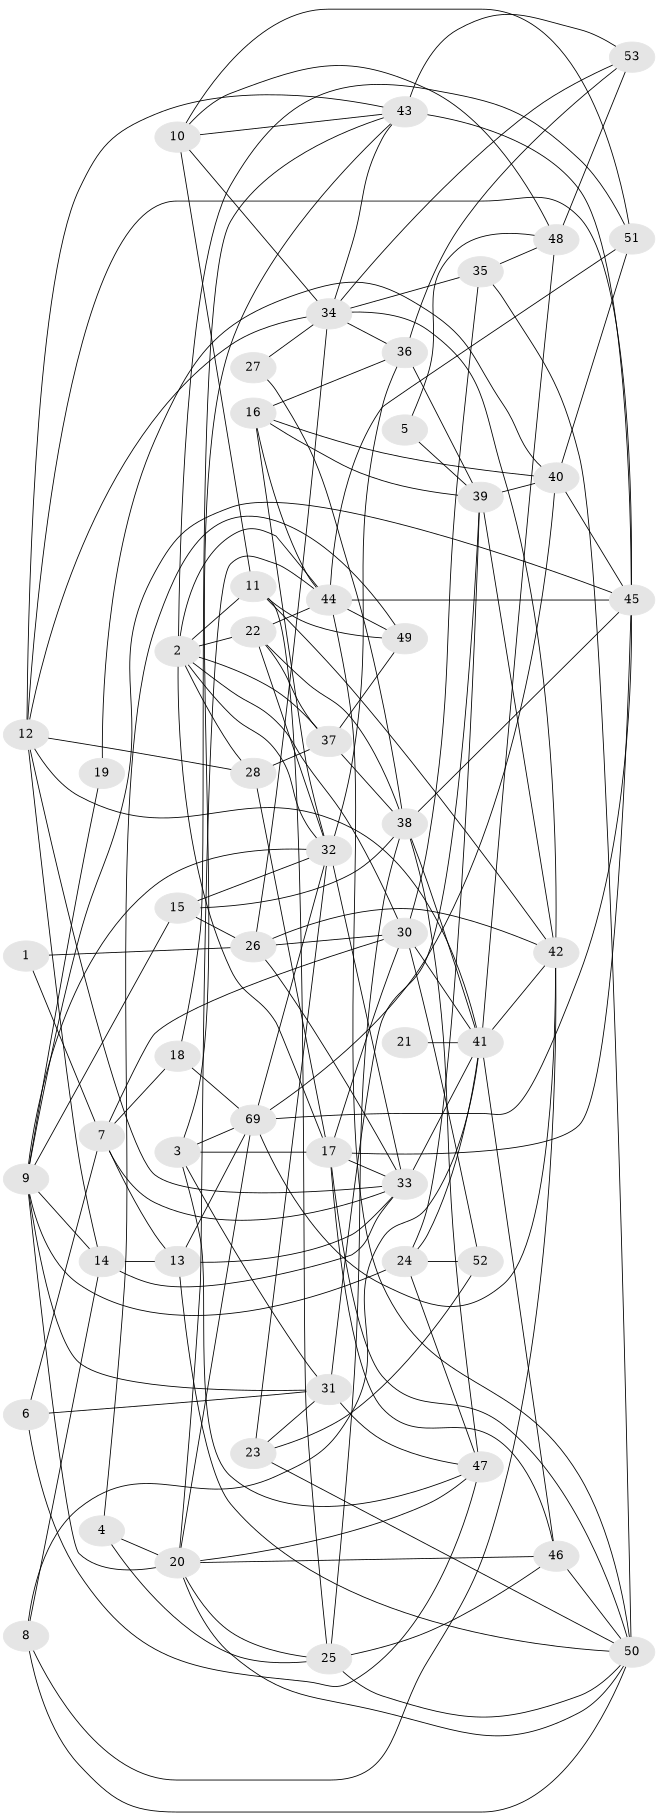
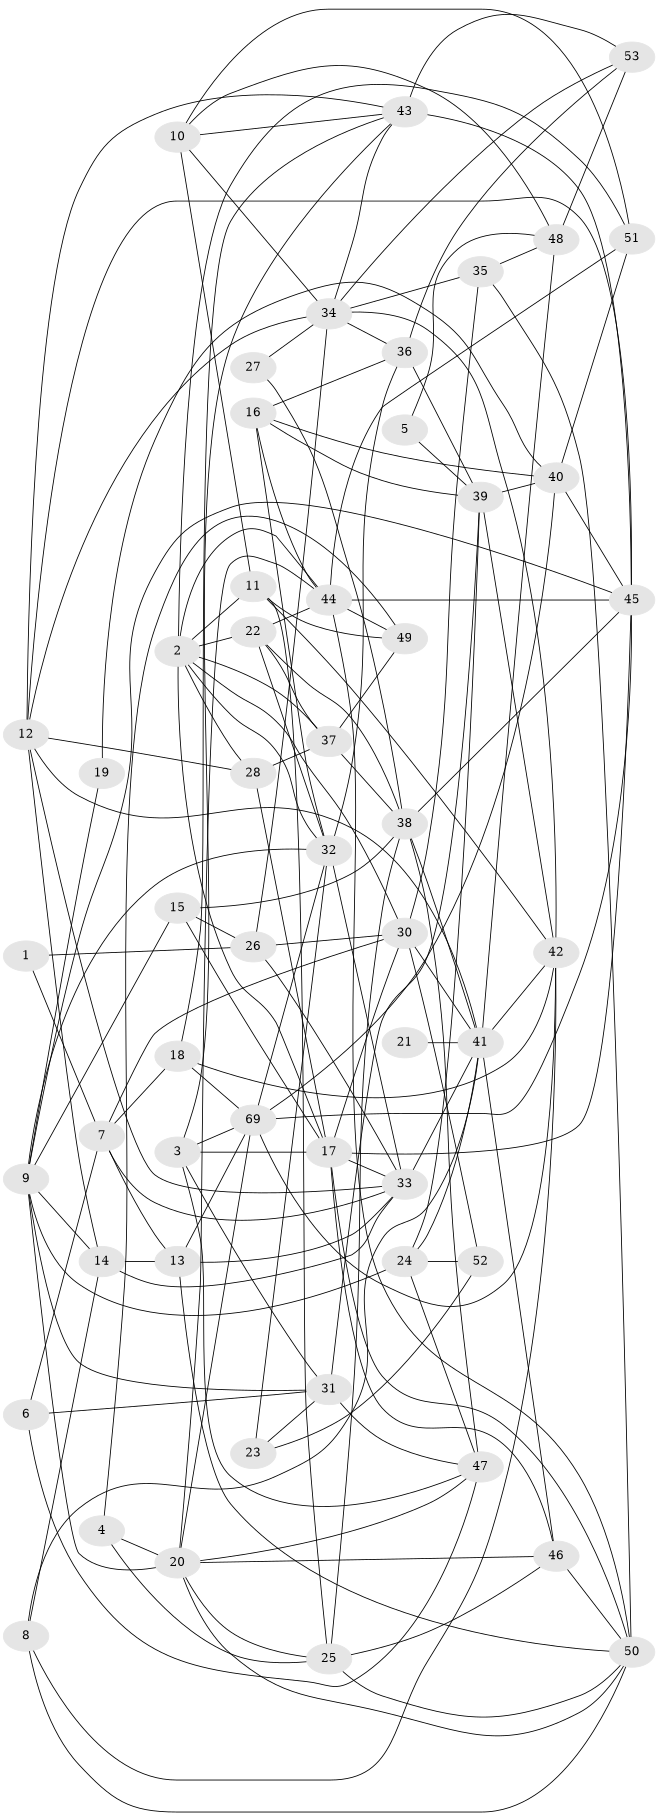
(253, 879) -> (251, 1031)
(405, 909) -> (407, 1096)
(443, 1553) -> none
